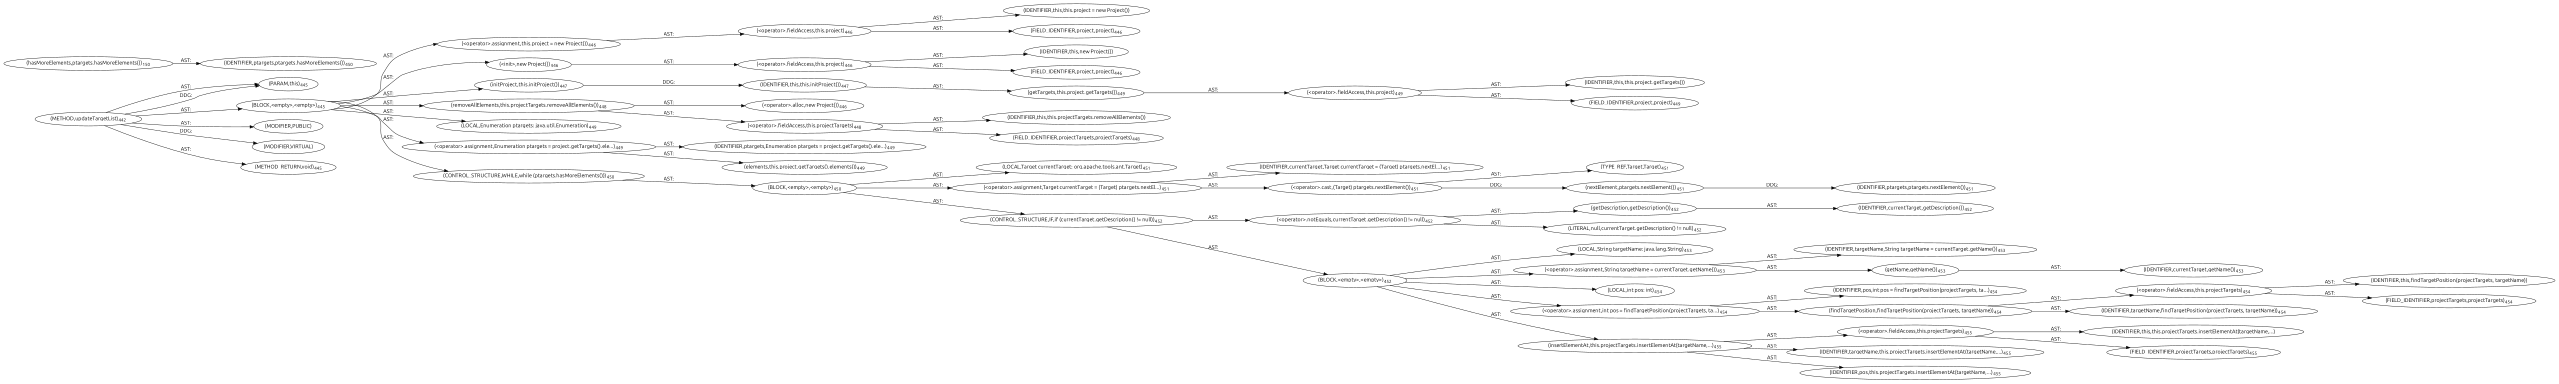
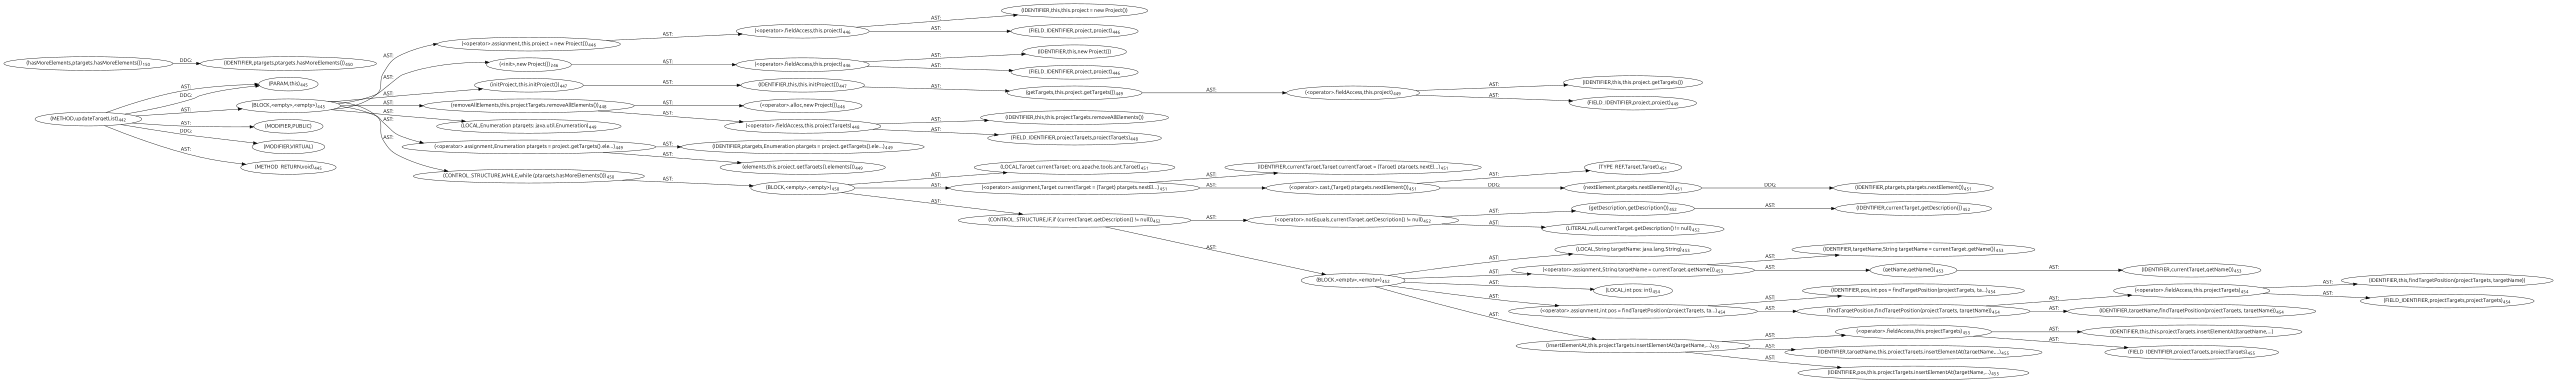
(187, 61) -> (187, 61)
(555, 64) -> (555, 64)
(669, 82) -> (669, 82)
